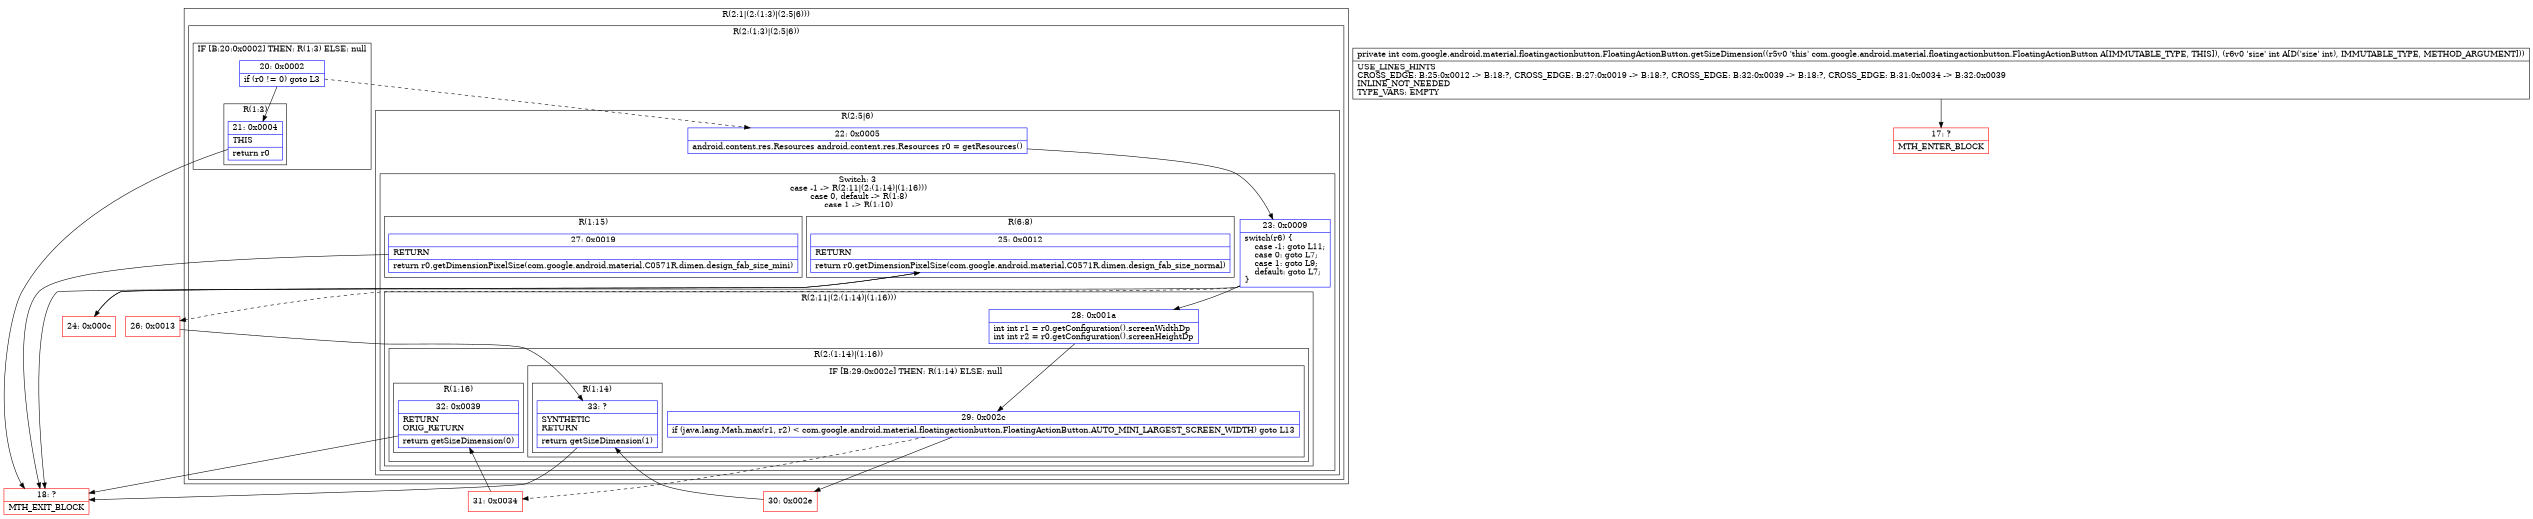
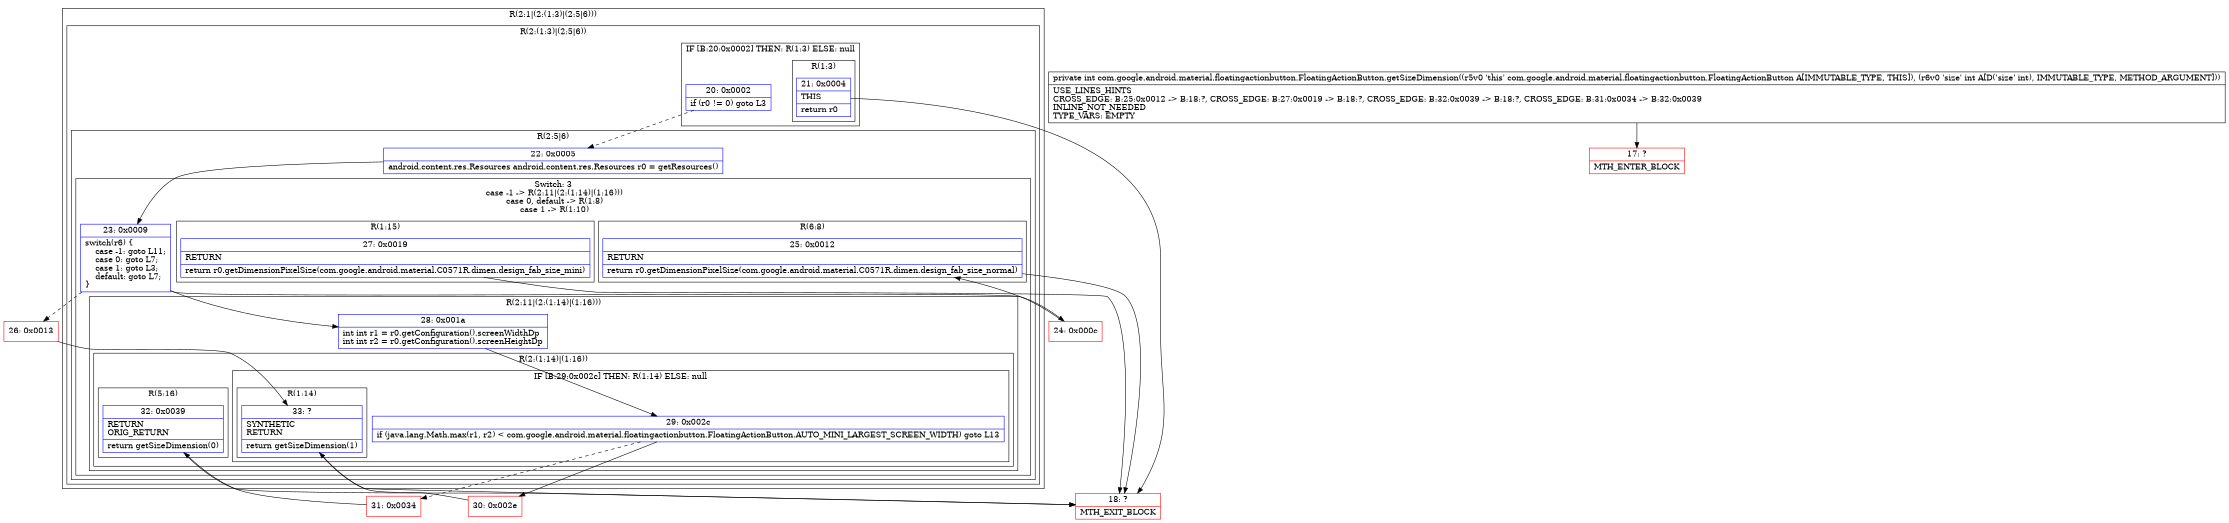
(272, 100) -> none
(1281, 264) -> (122, 268)
(458, 390) -> (163, 394)
